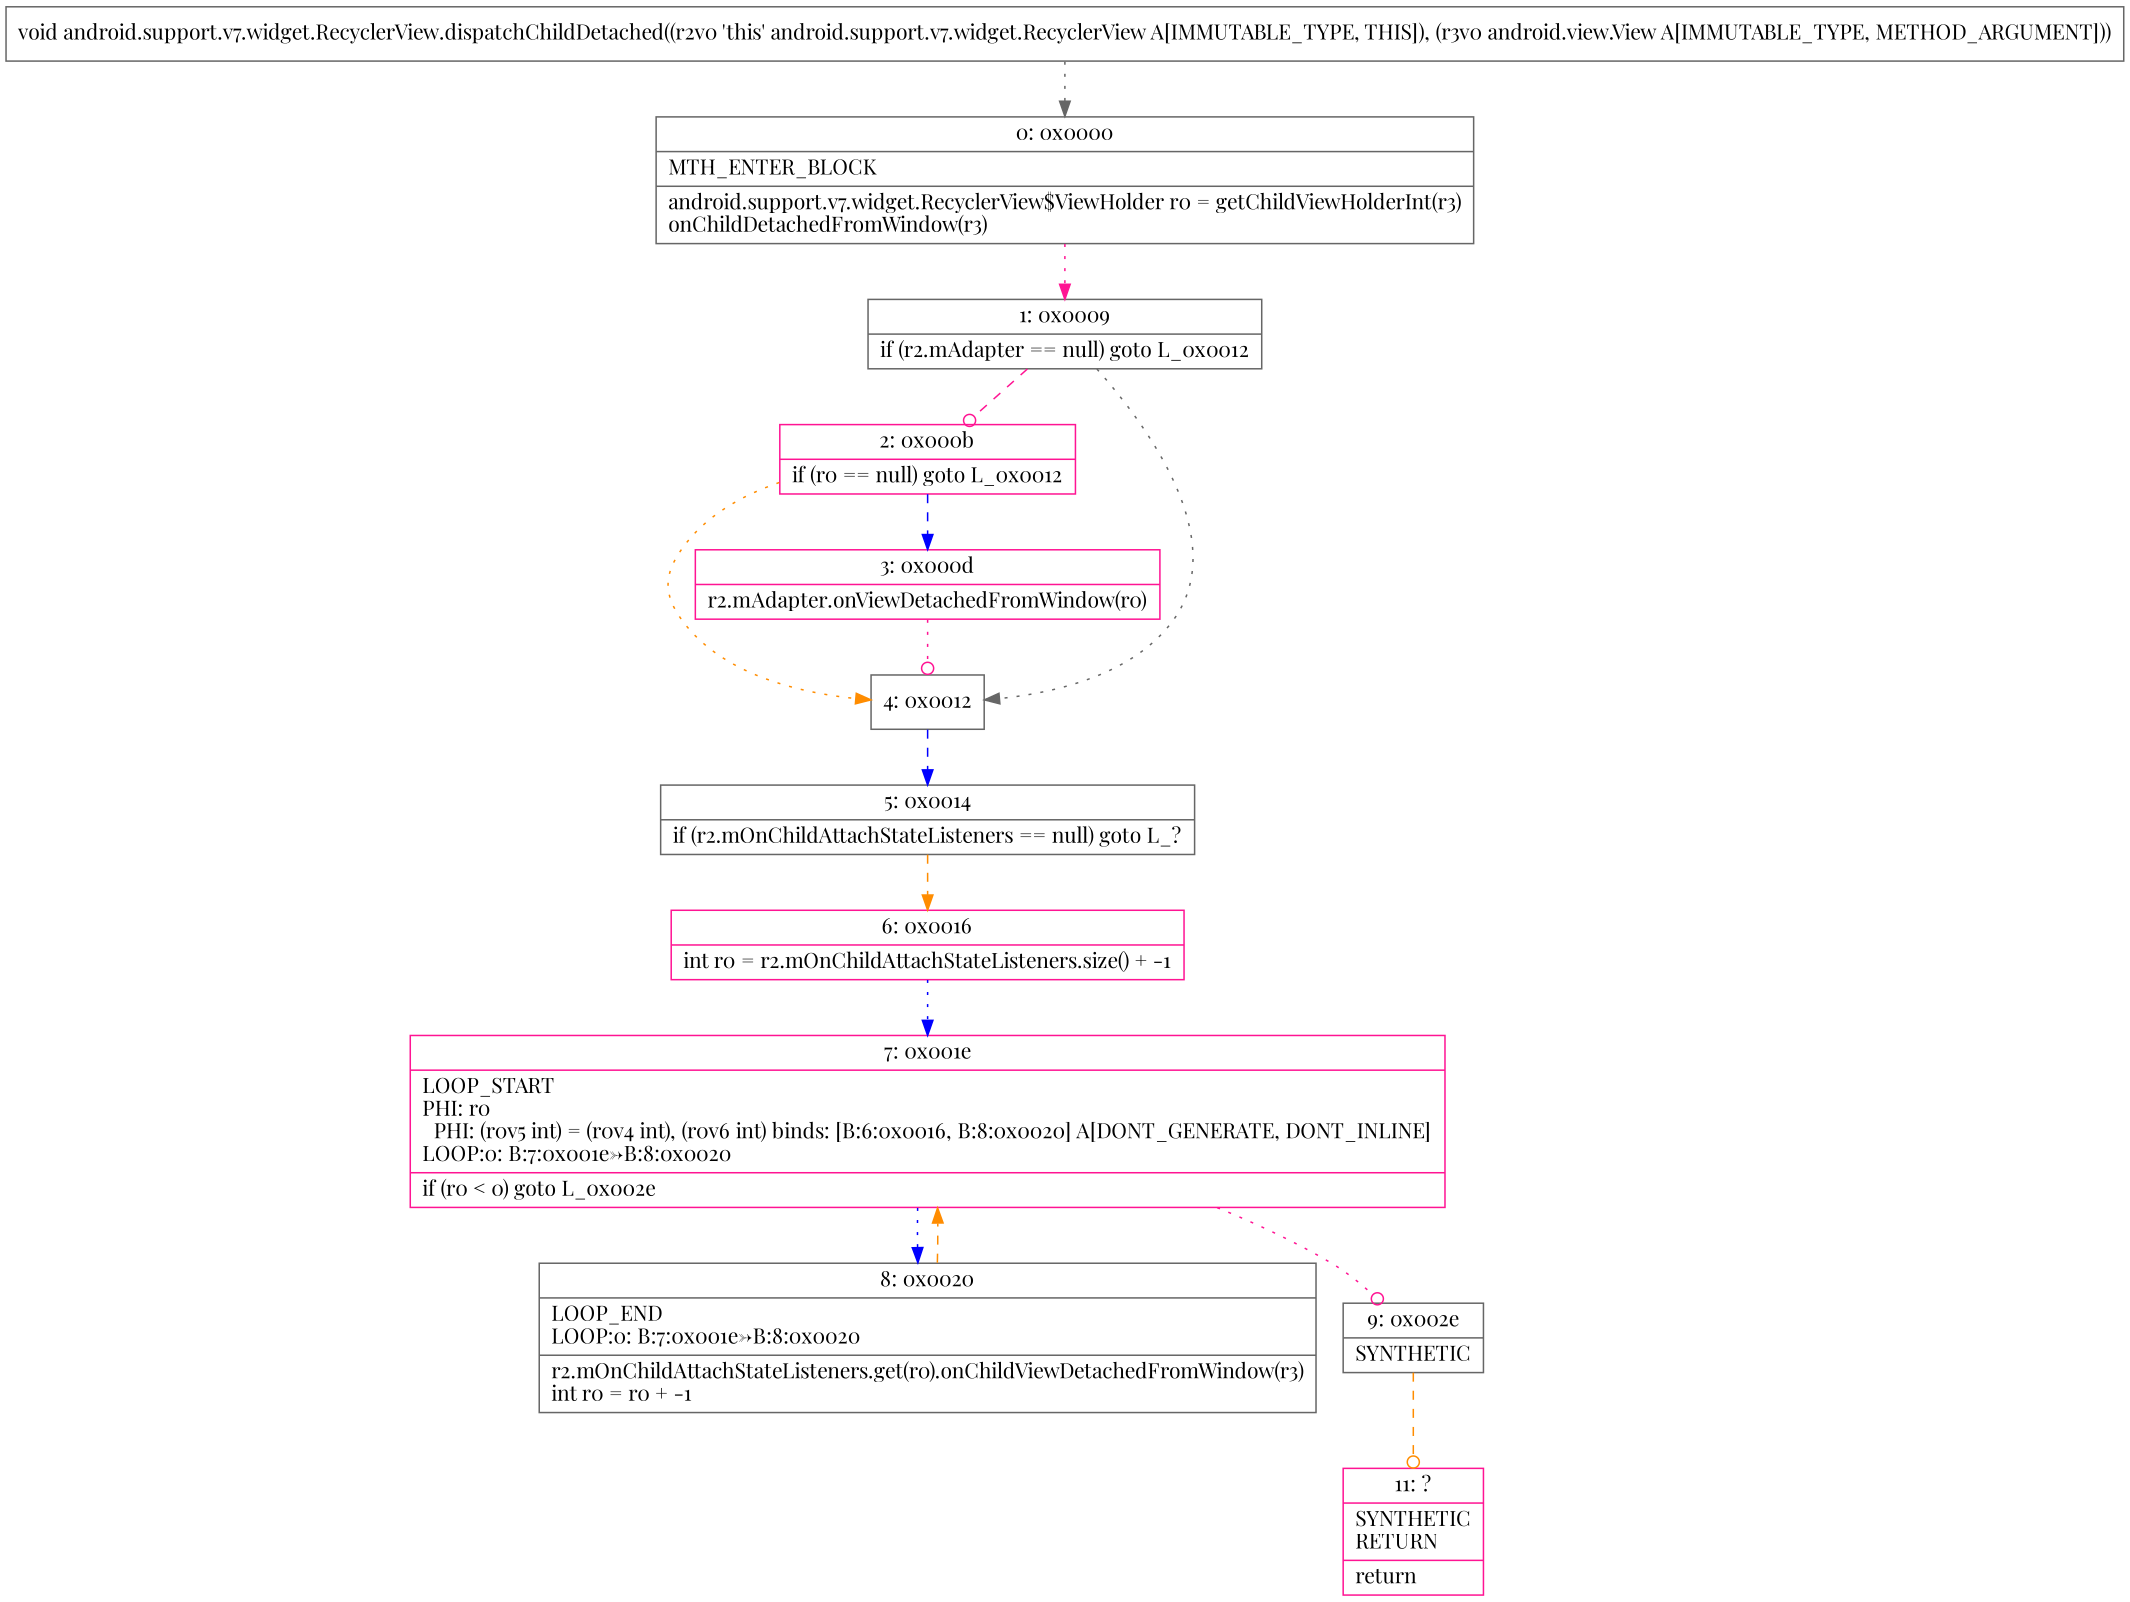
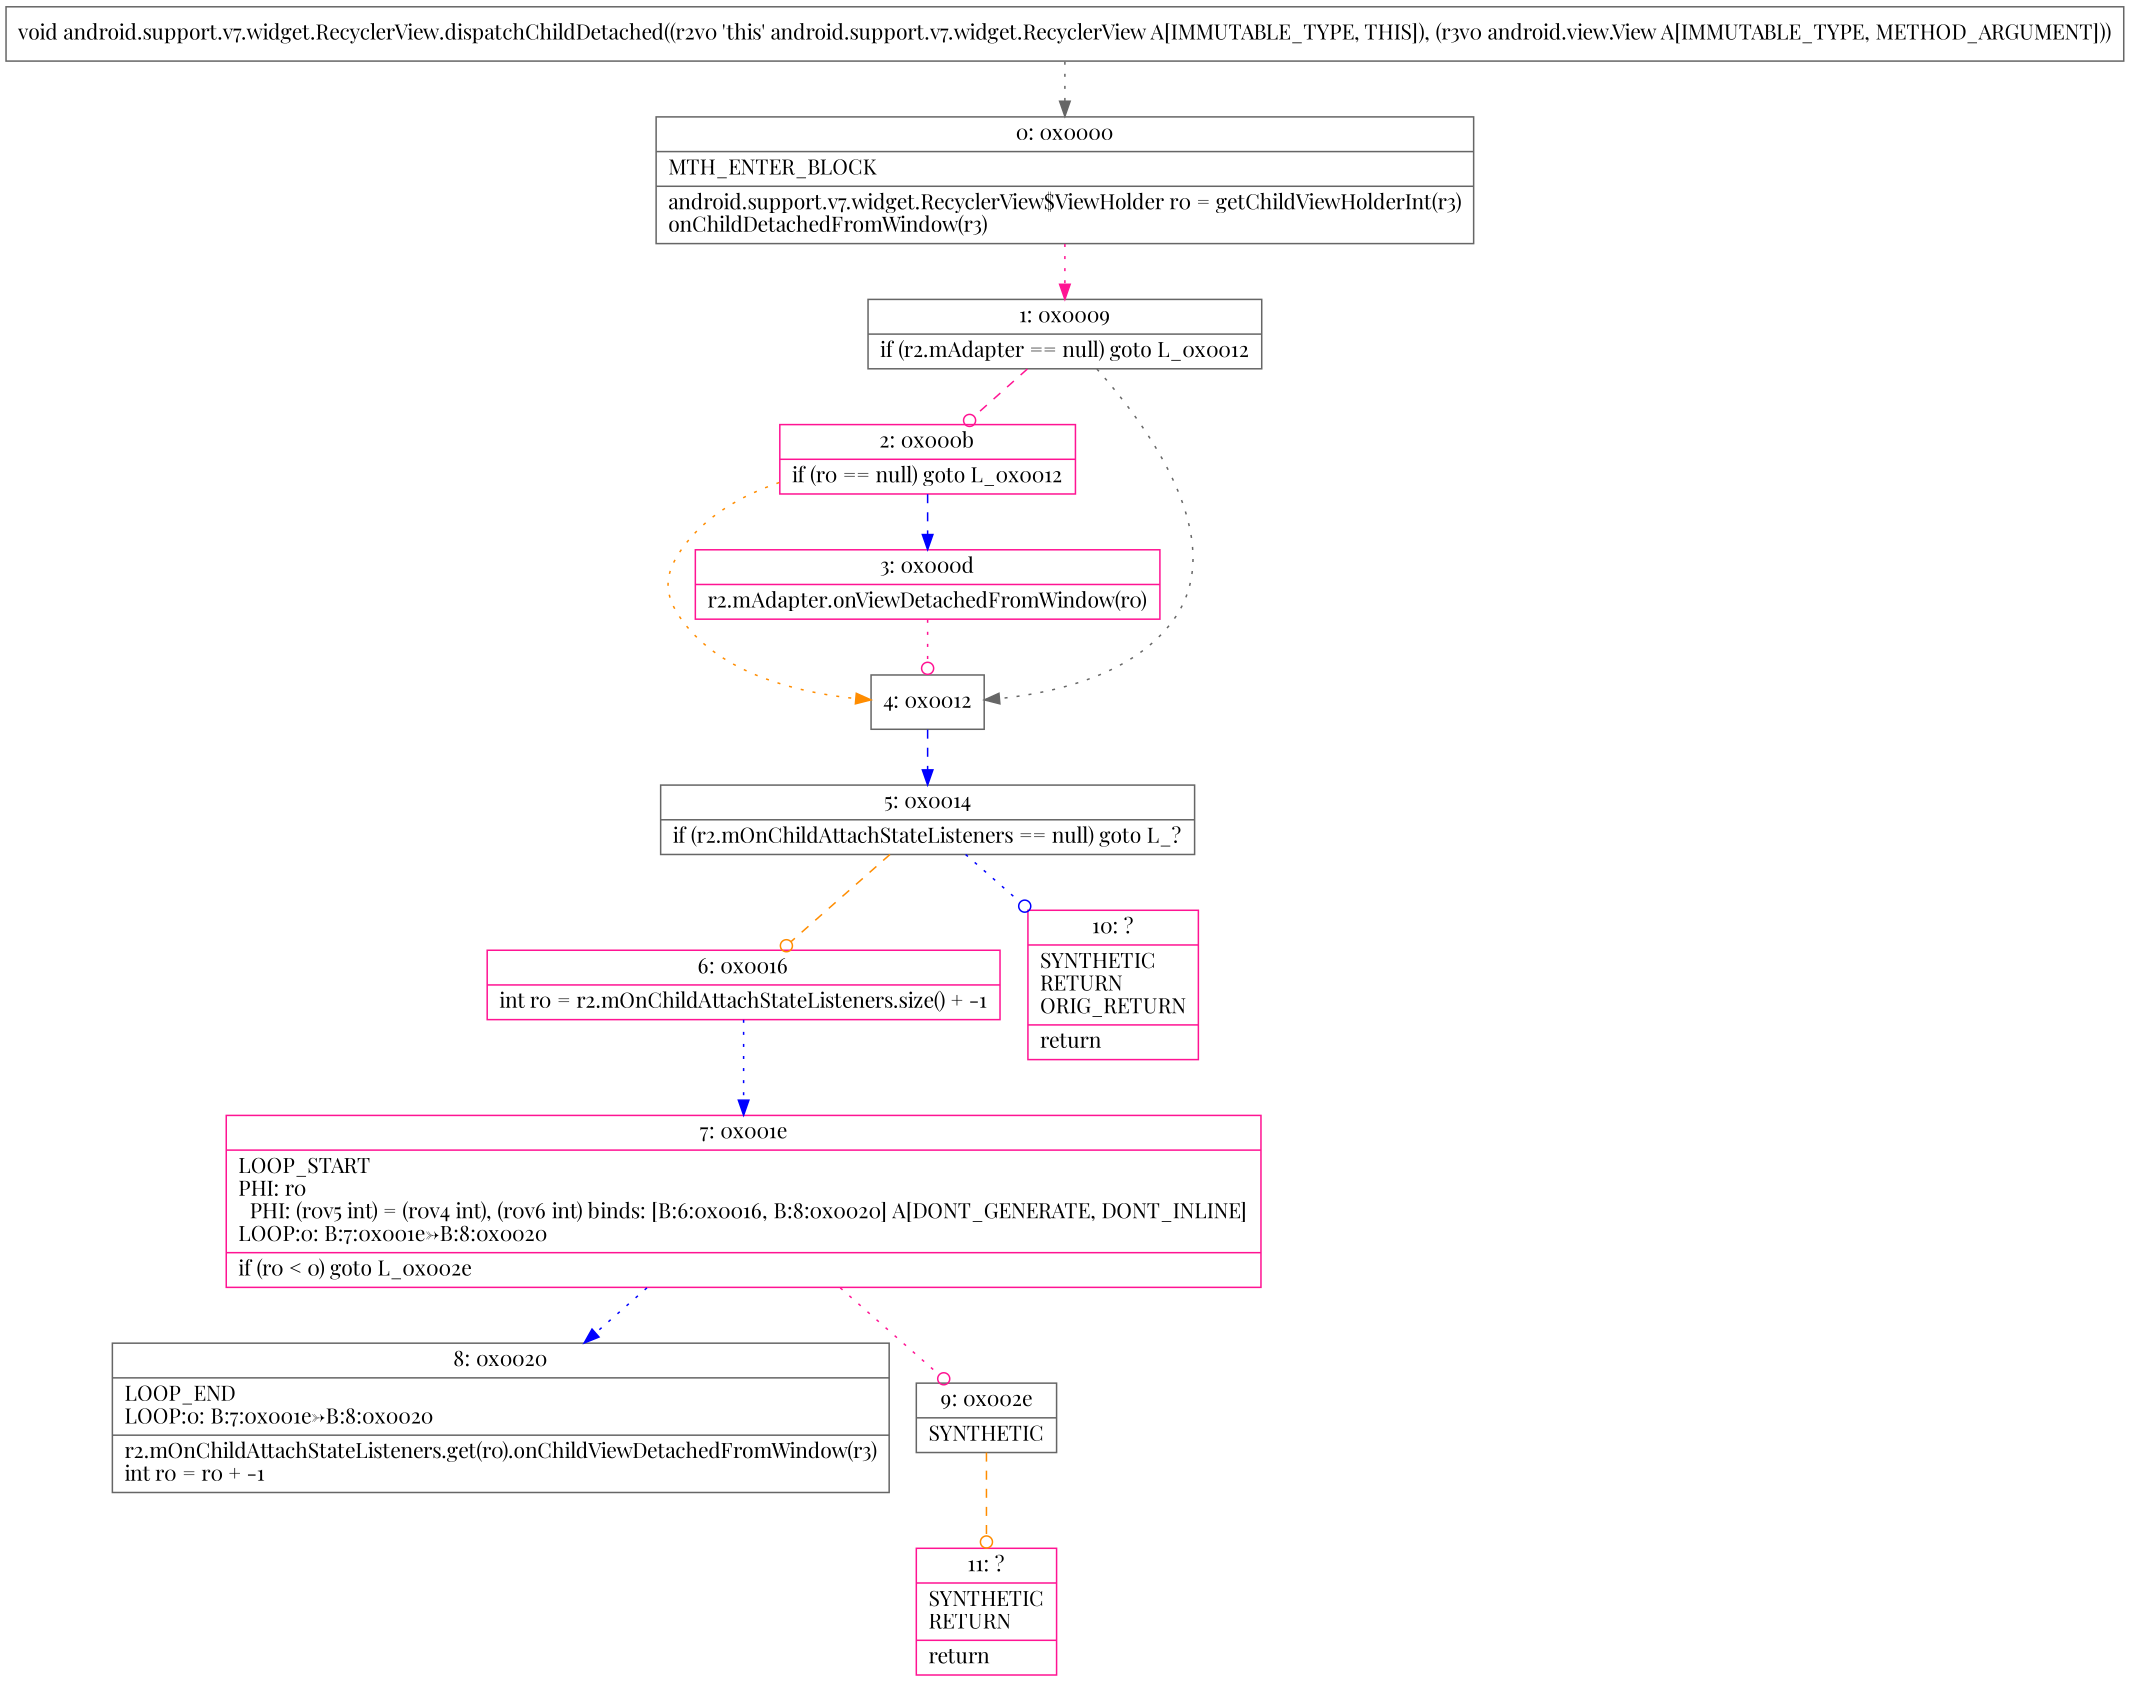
(928, 875) -> (841, 898)
none -> (1113, 985)
(938, 1243) -> none
